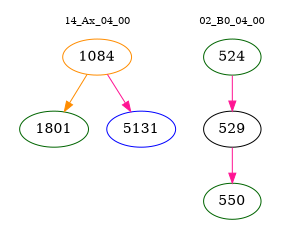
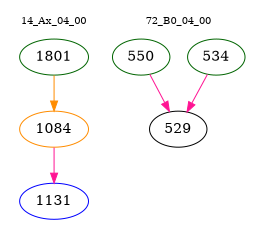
(232, 22) -> (179, 22)
(232, 57) -> (216, 57)
(78, 89) -> (54, 88)
(141, 129) -> (54, 201)
(232, 160) -> (157, 88)
